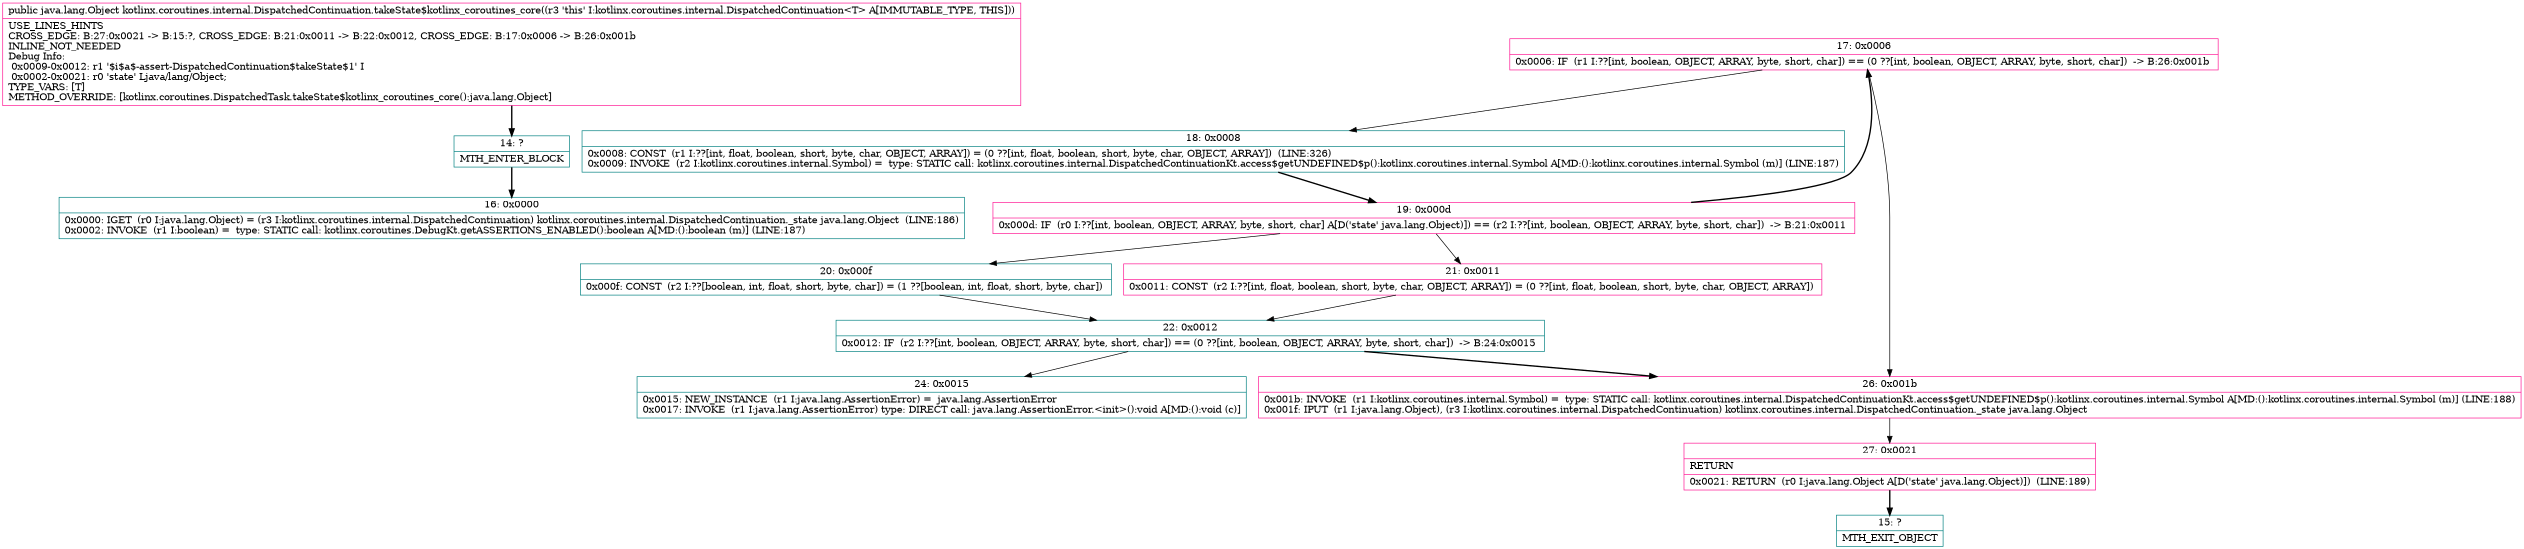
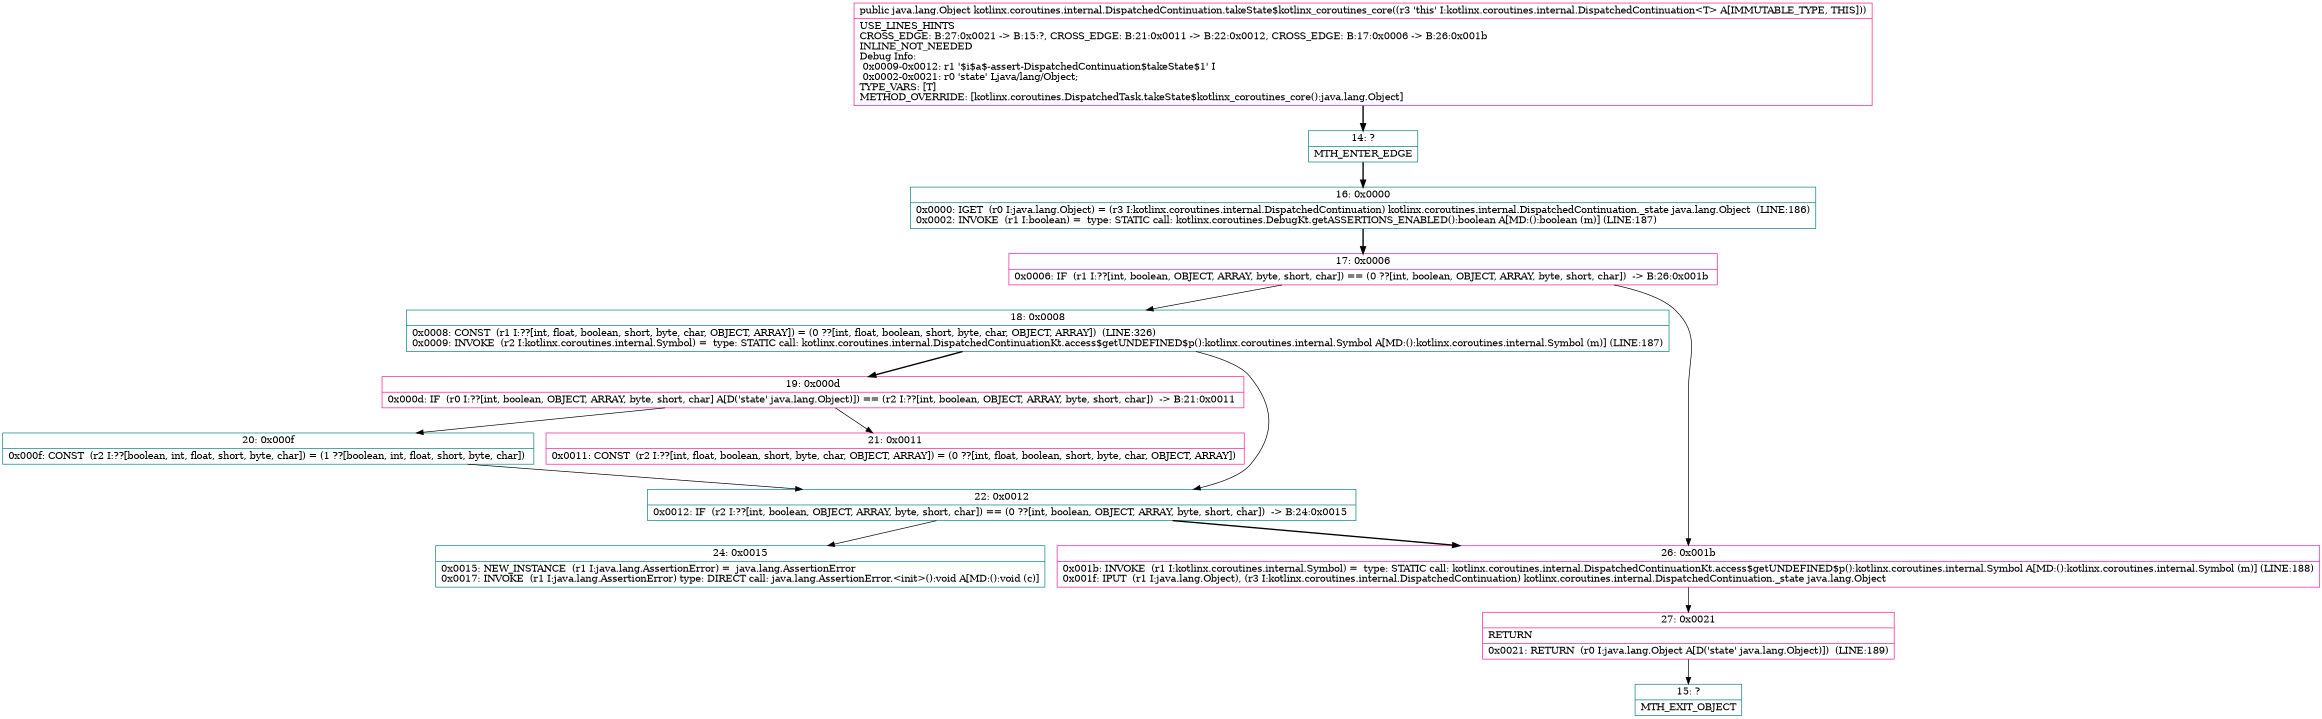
(512, 159) -> (1363, 154)
(1822, 184) -> (1363, 238)
(1335, 307) -> (1269, 418)
(1890, 499) -> (1688, 668)
